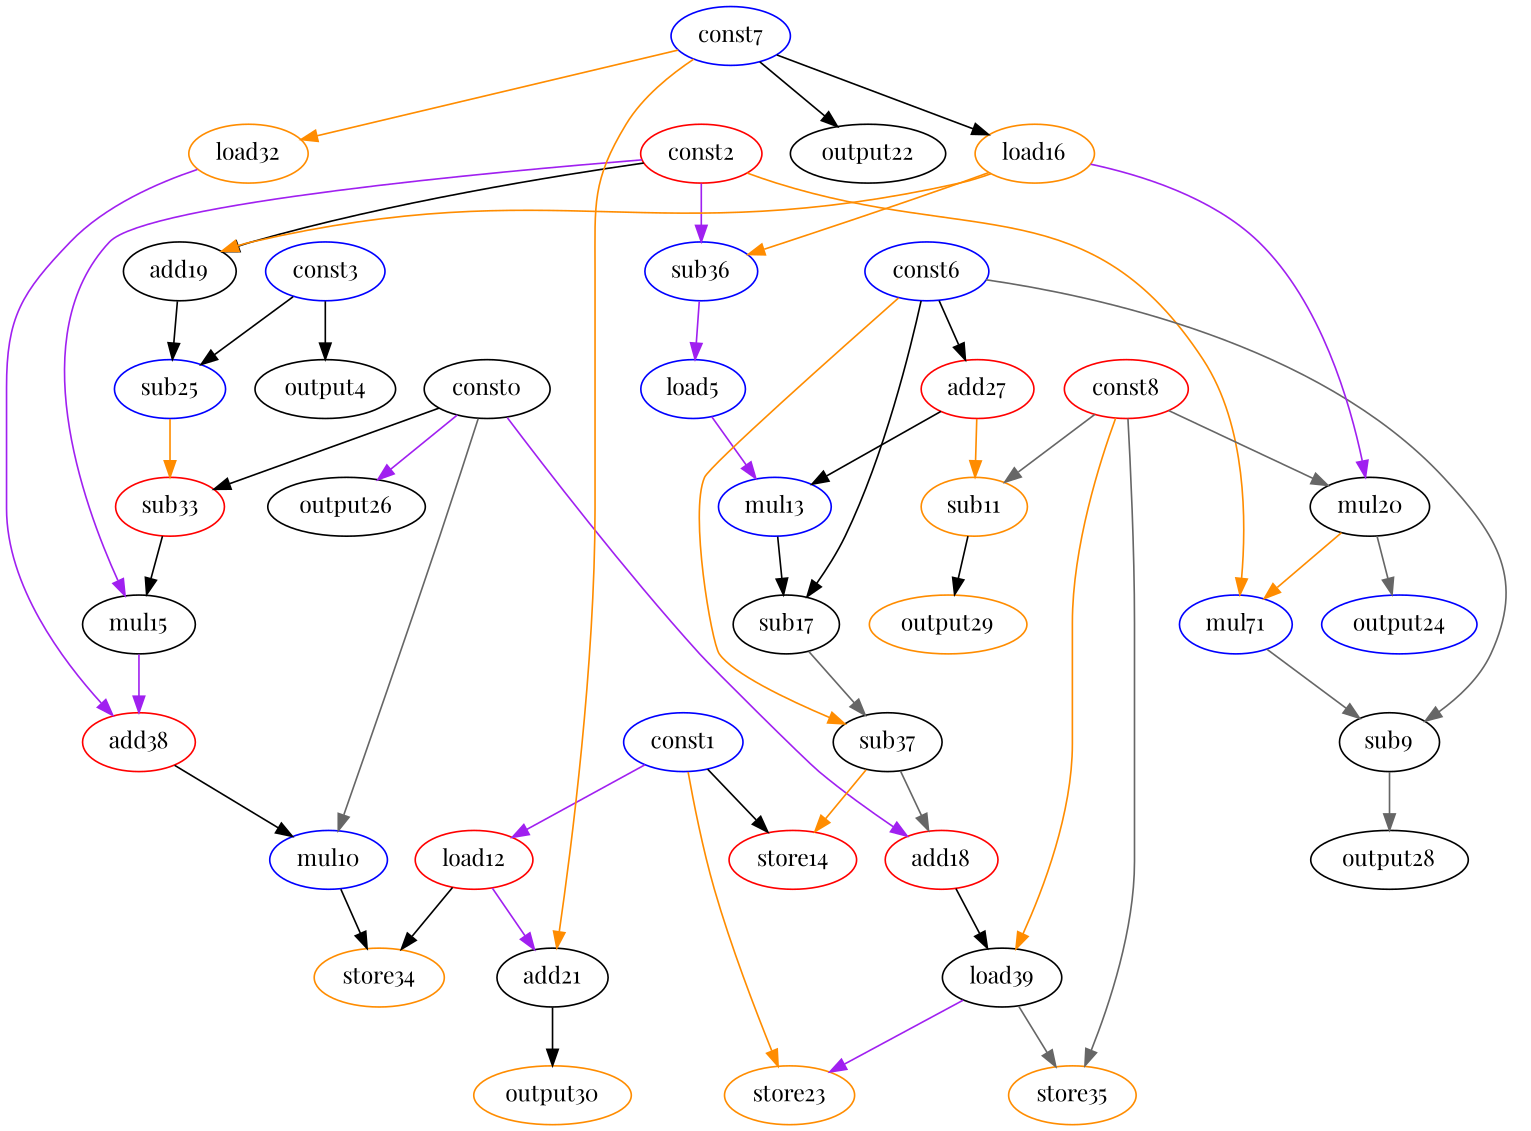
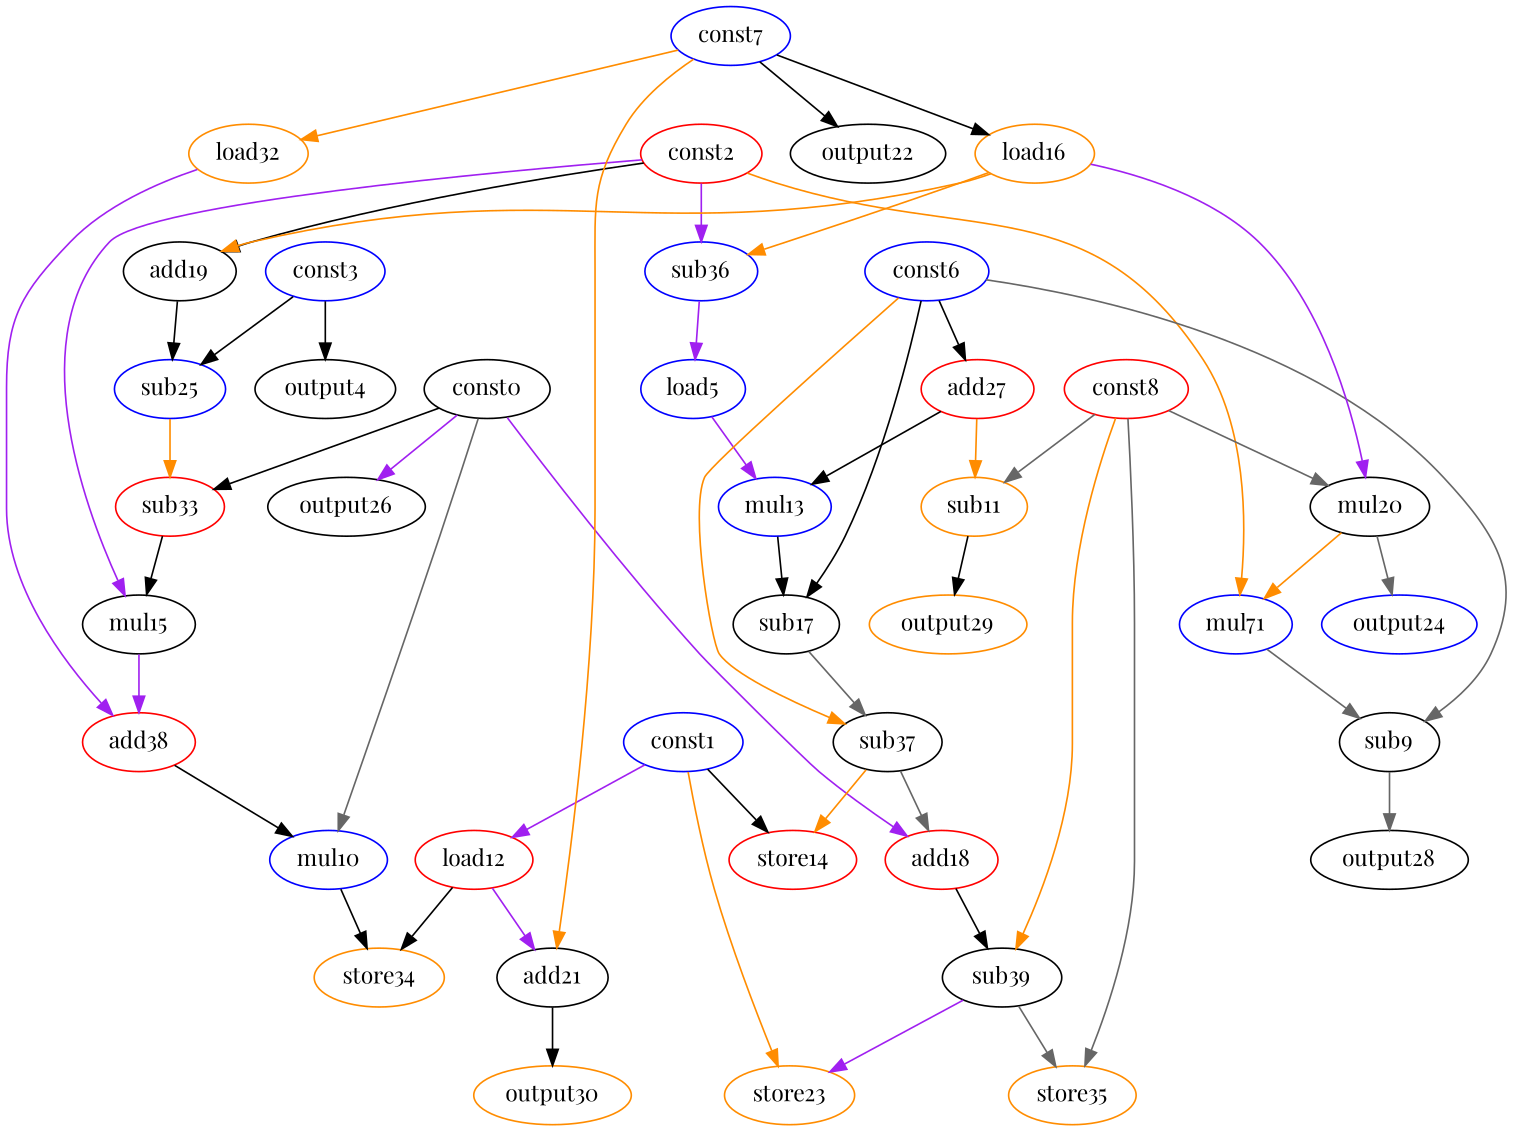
(1002, 978) -> (1002, 978)
